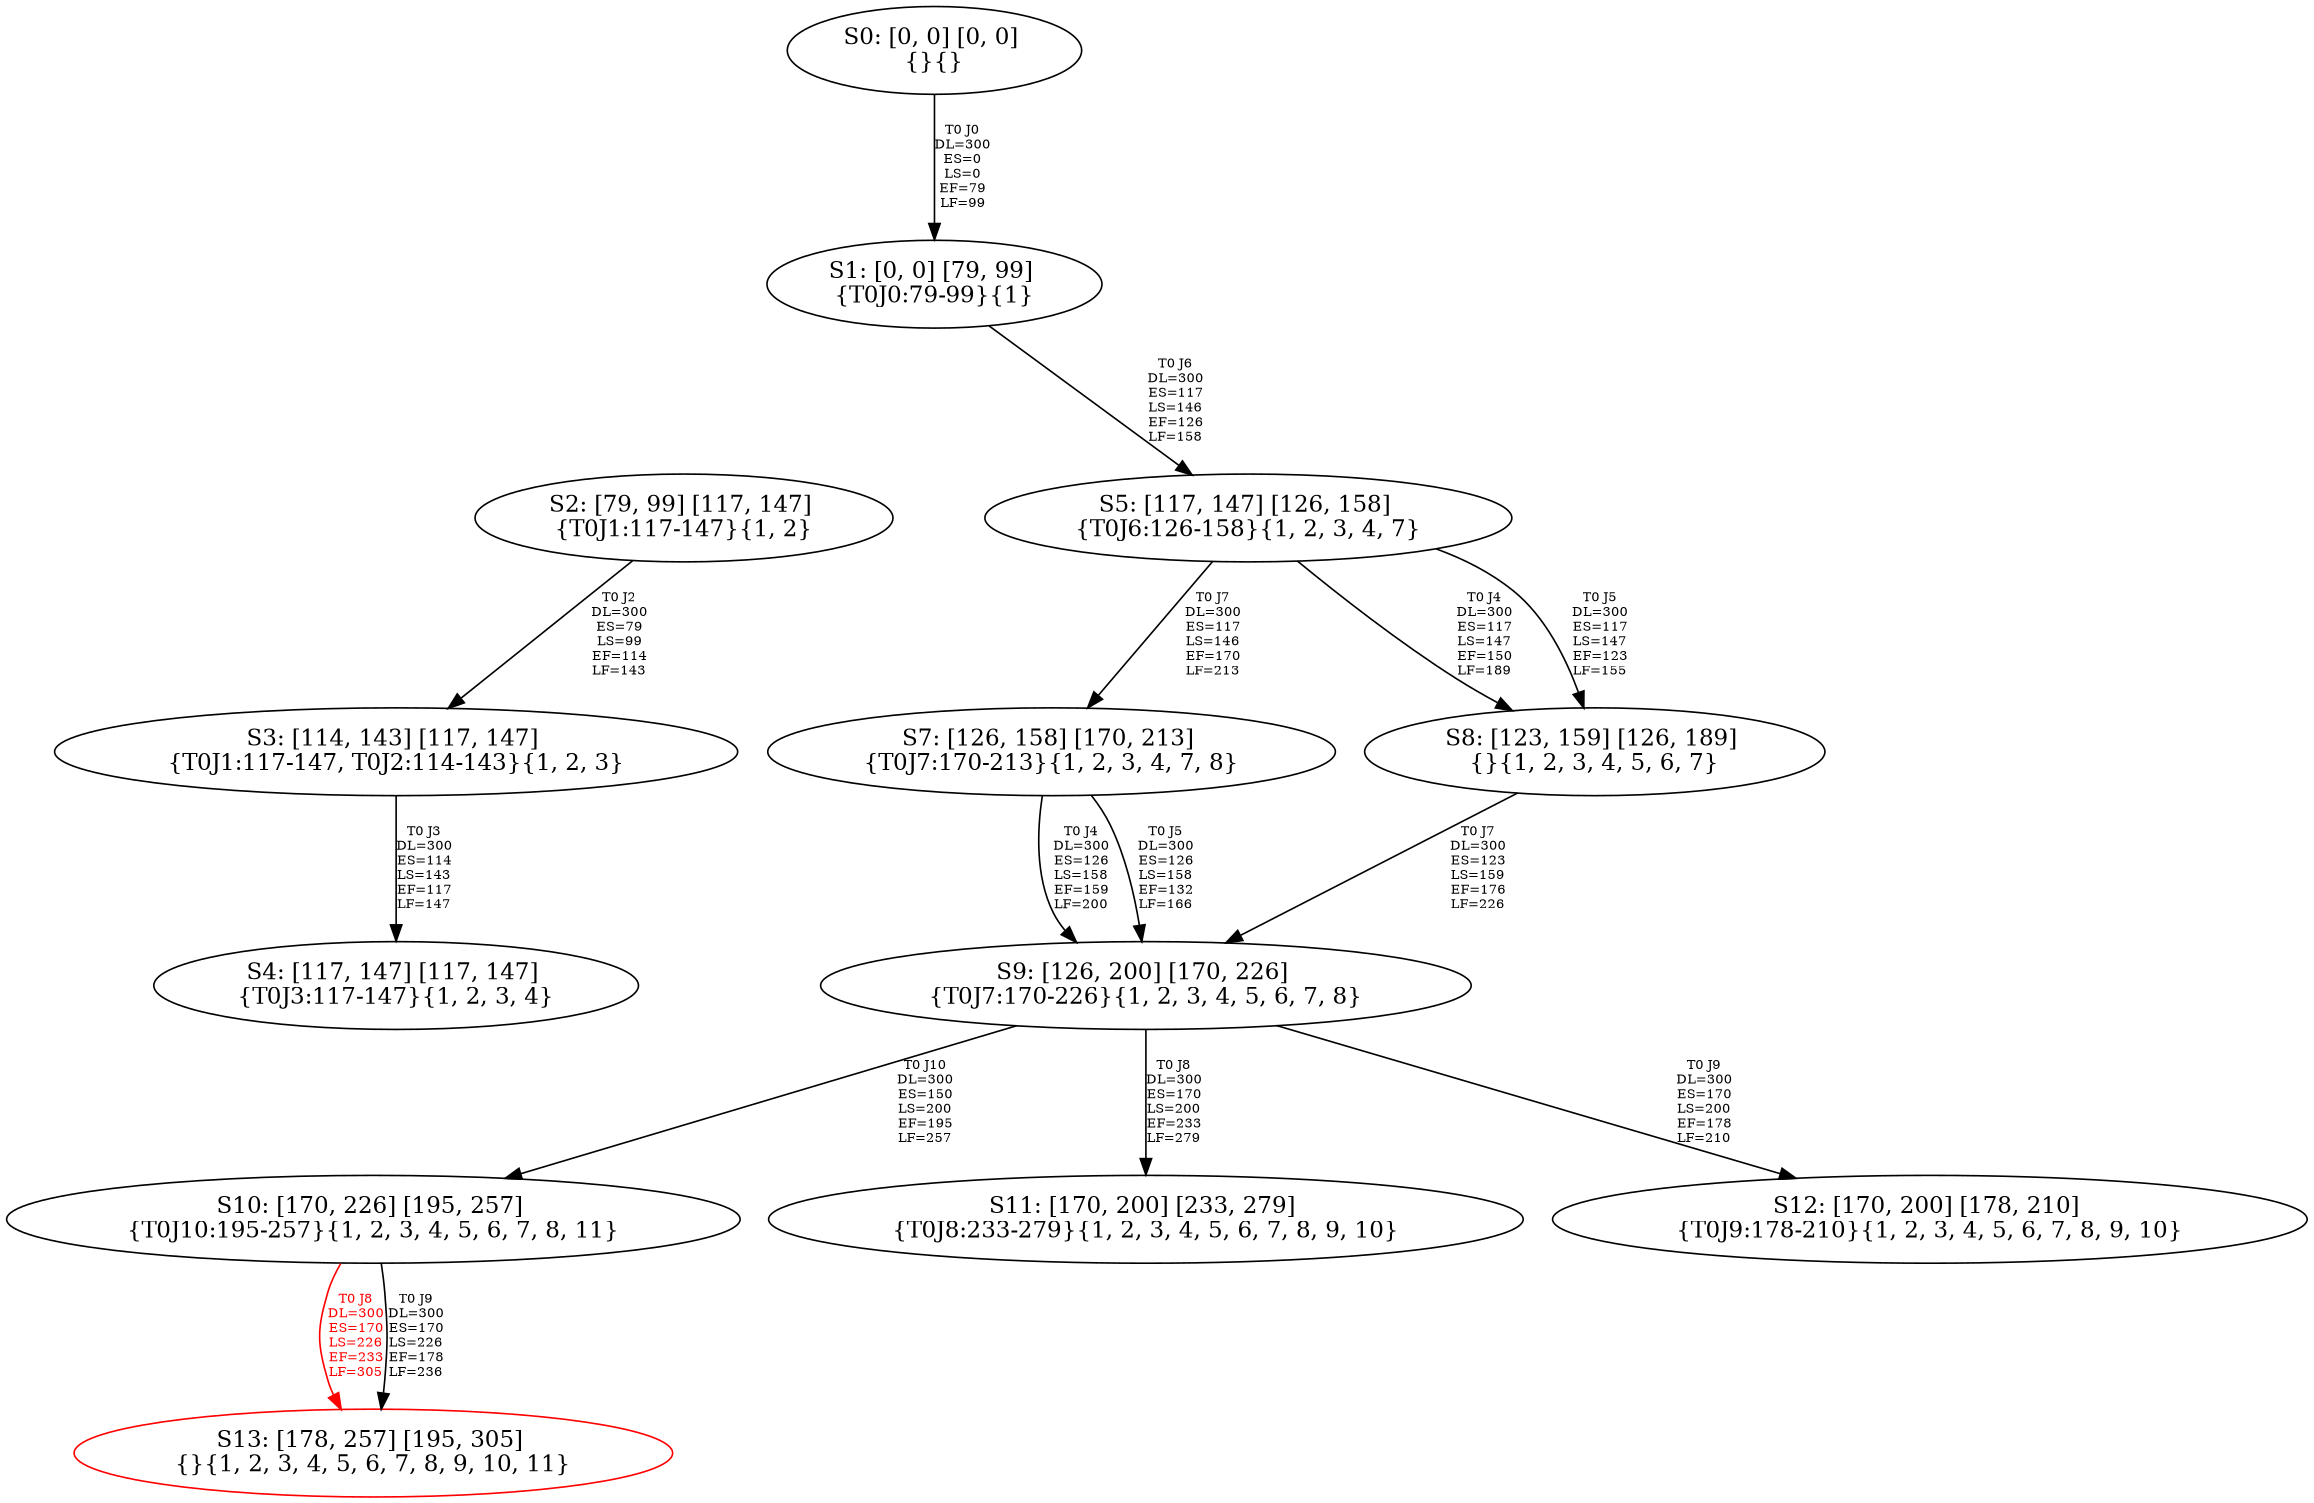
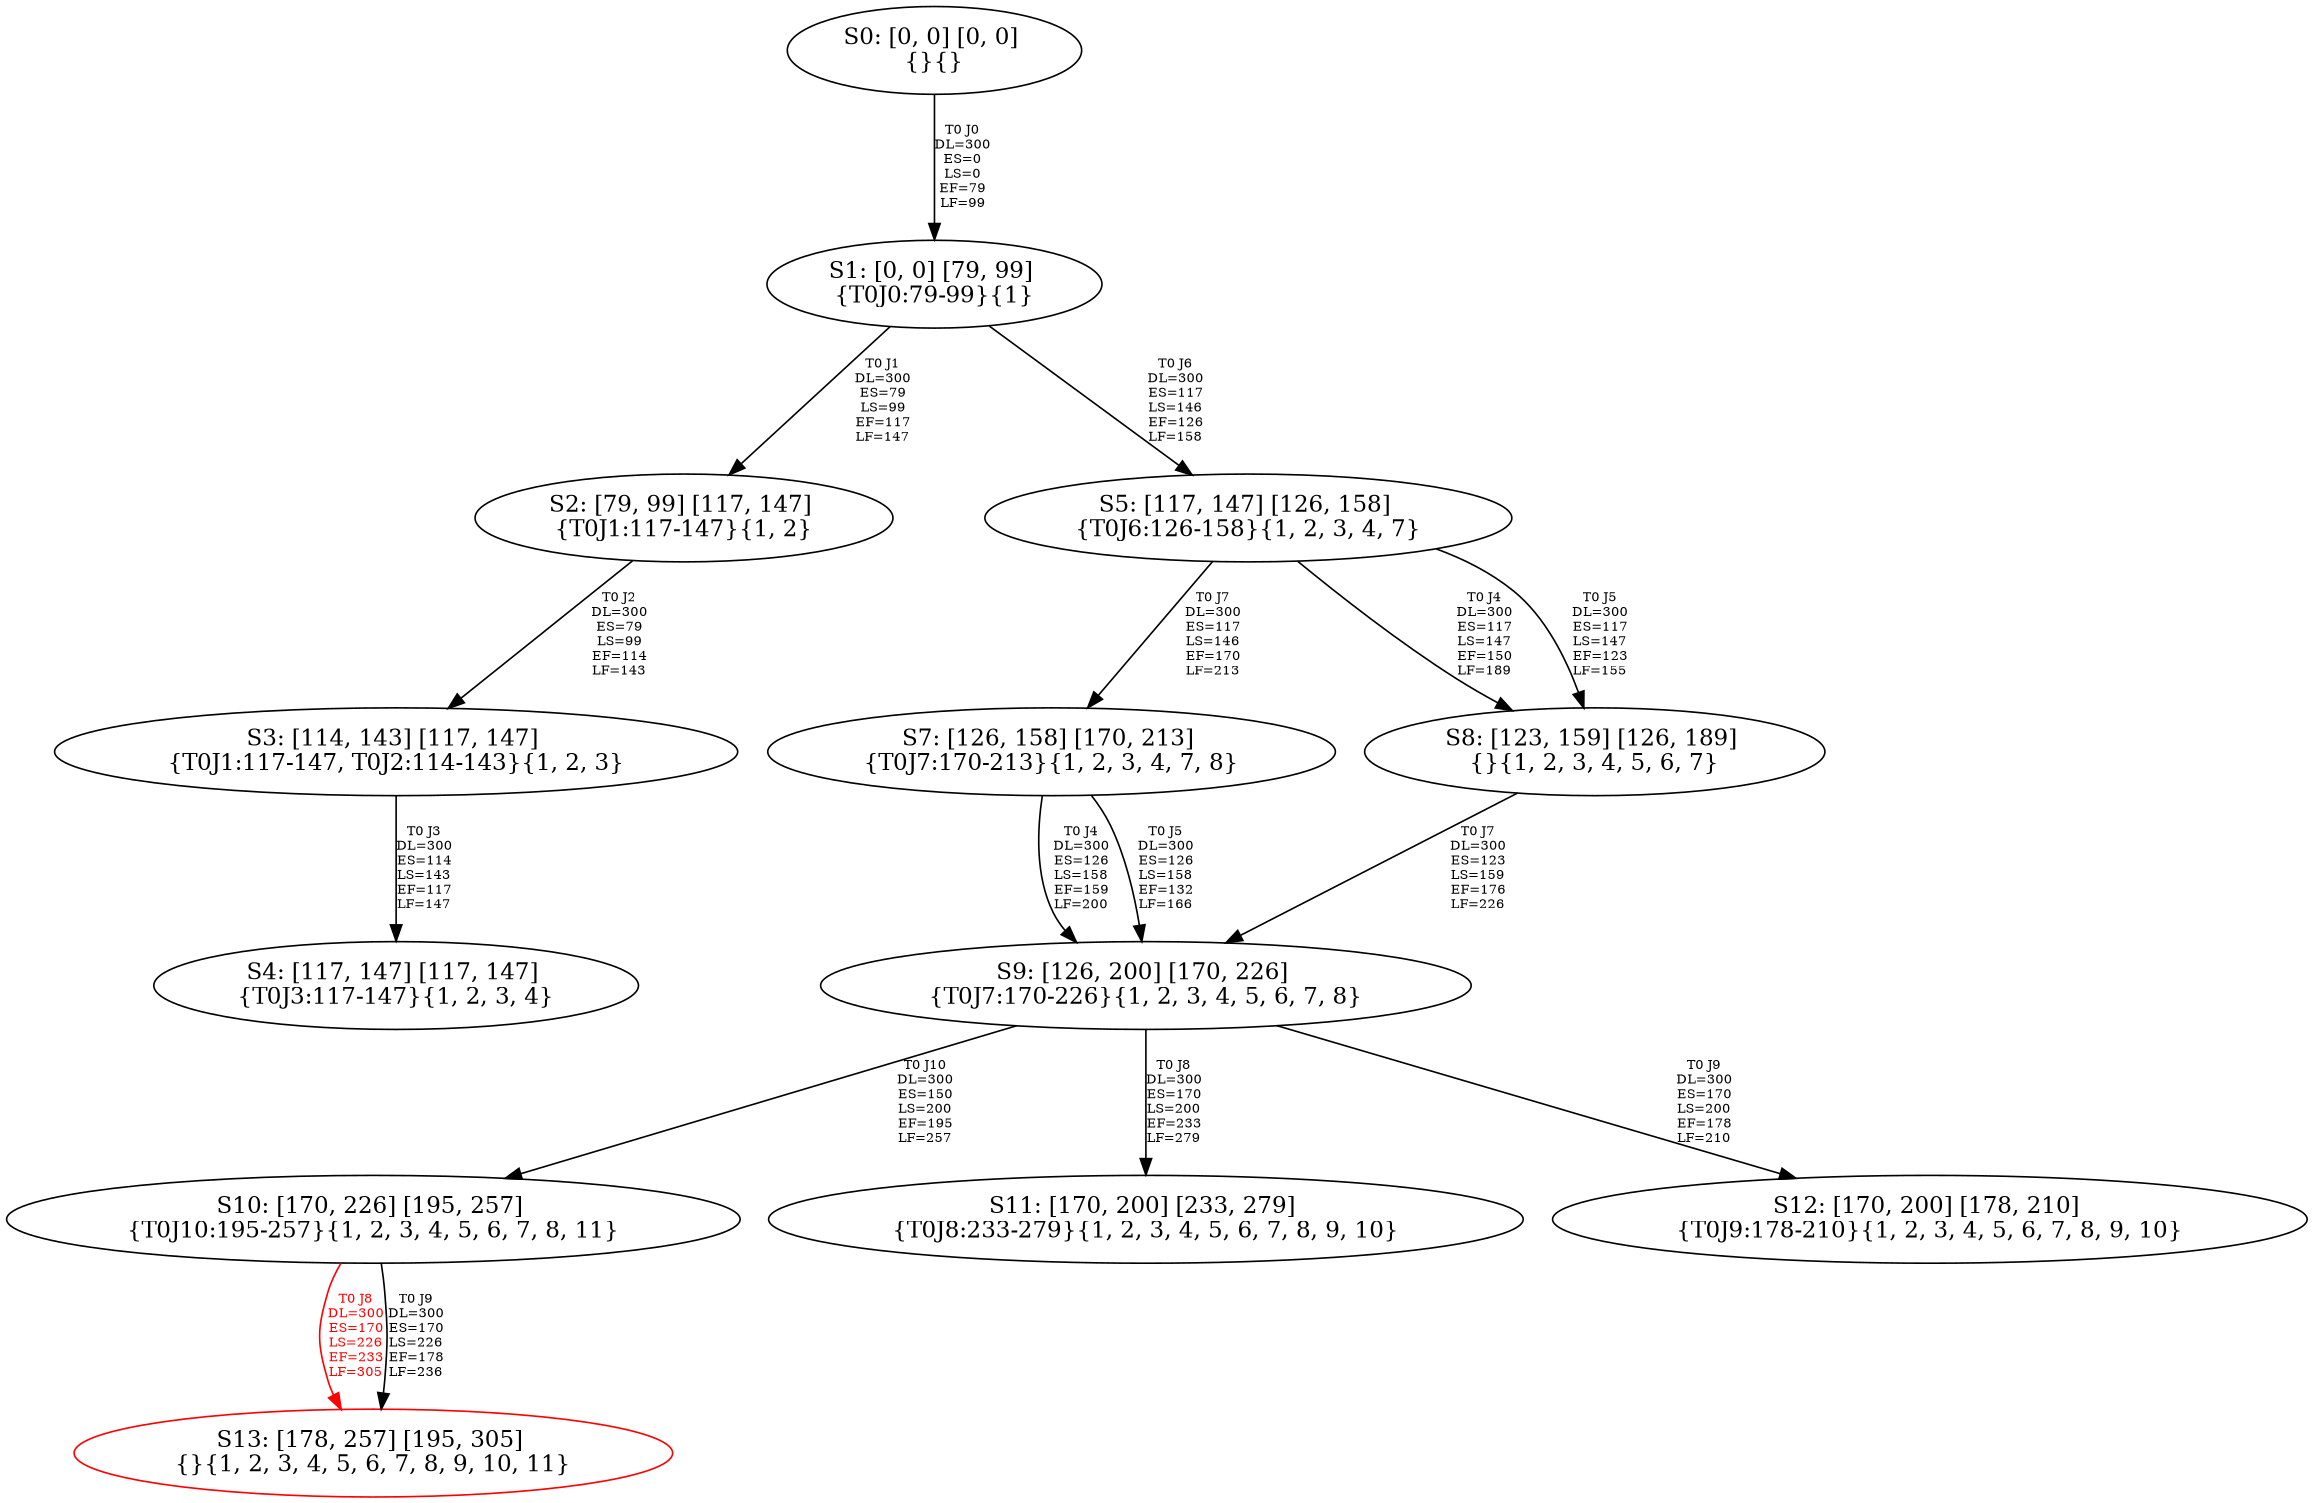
none -> (816, 395)
